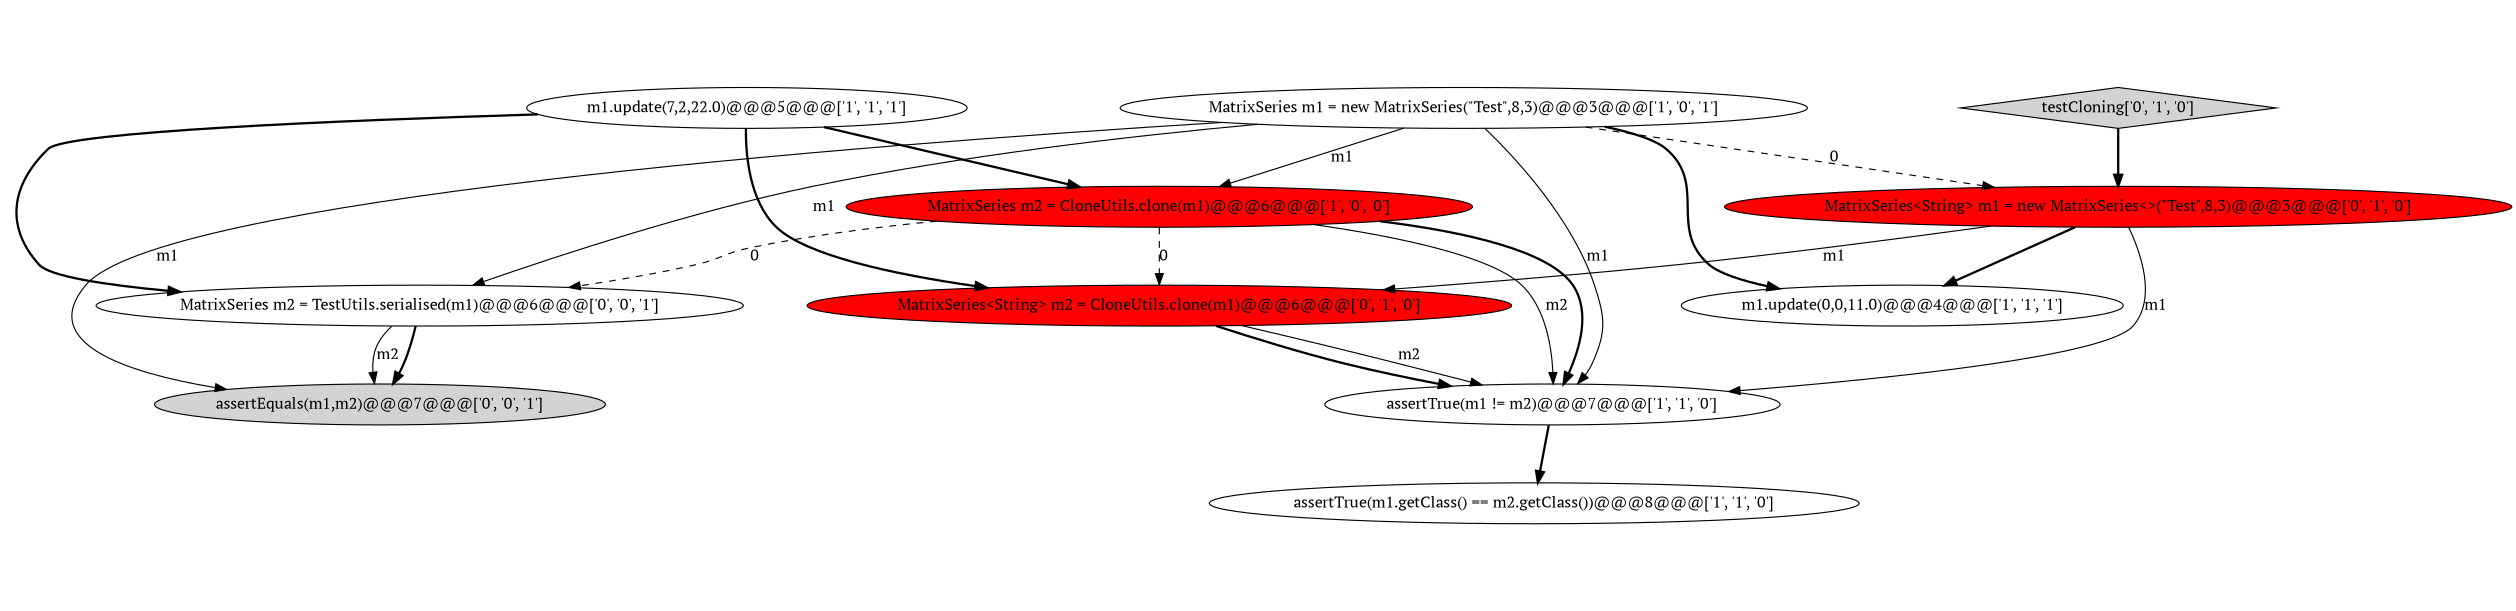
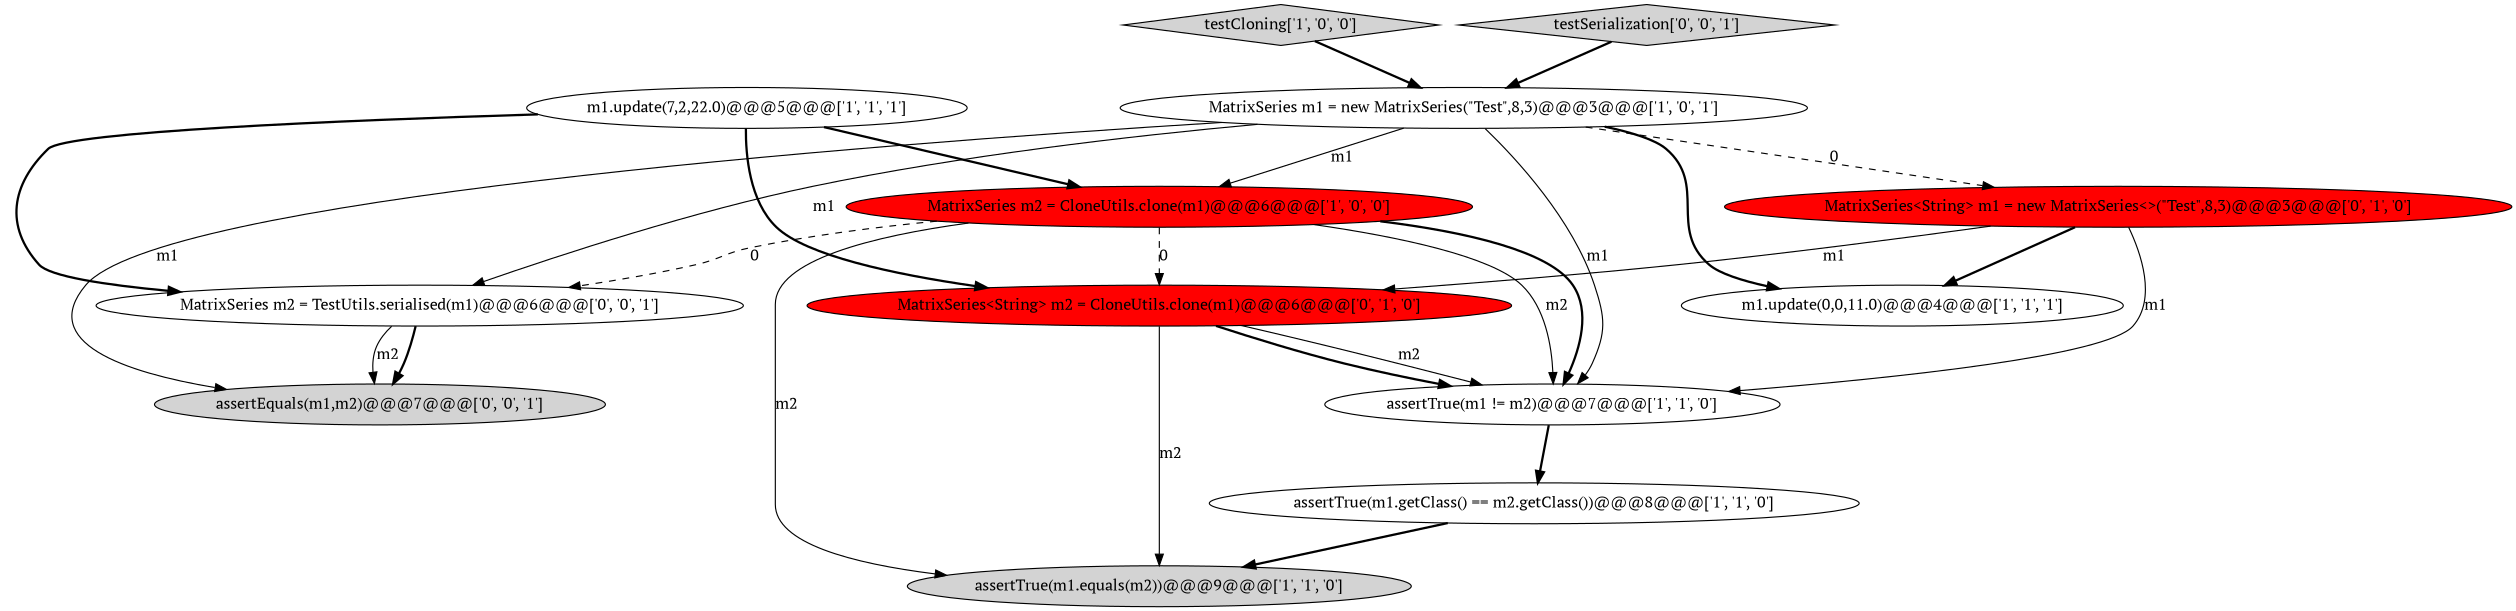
none -> (1281, 25)
none -> (1647, 25)
(2118, 108) -> none
none -> (1159, 586)
